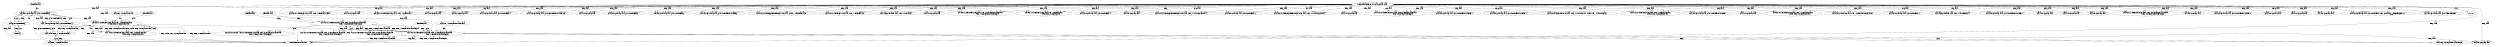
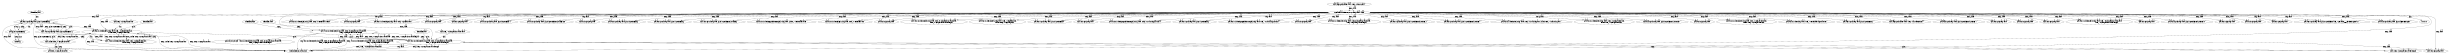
(1130, 5) -> (1349, 8)
(1166, 8) -> (1120, 17)
(1309, 8) -> (1268, 17)
